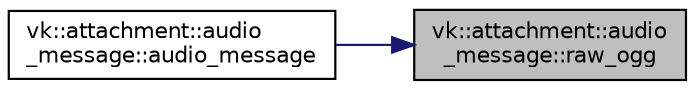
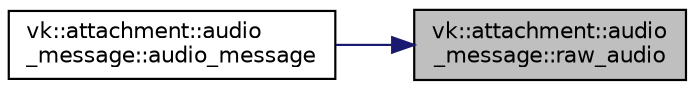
(550, 45) -> (550, 45)
